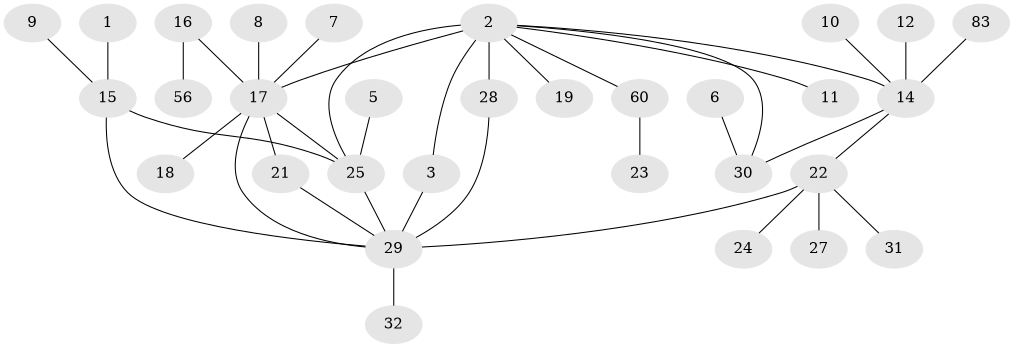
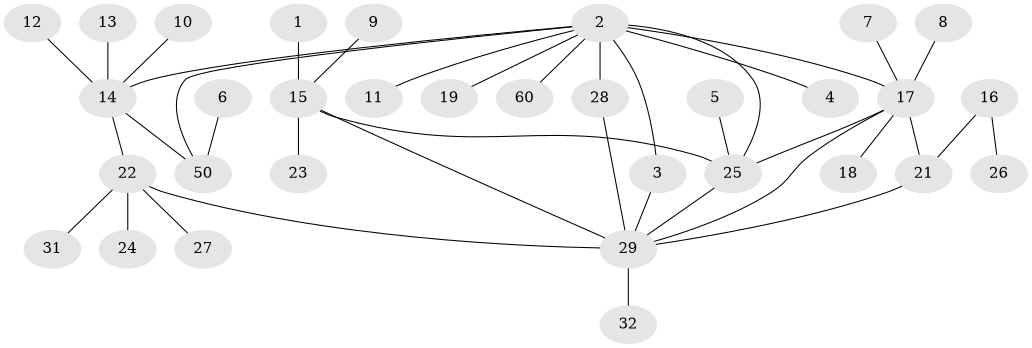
(981, 23) -> (108, 23)
(221, 61) -> (957, 136)
(183, 98) -> (999, 174)
none -> (830, 98)
(640, 136) -> (298, 136)
(744, 174) -> (203, 174)
